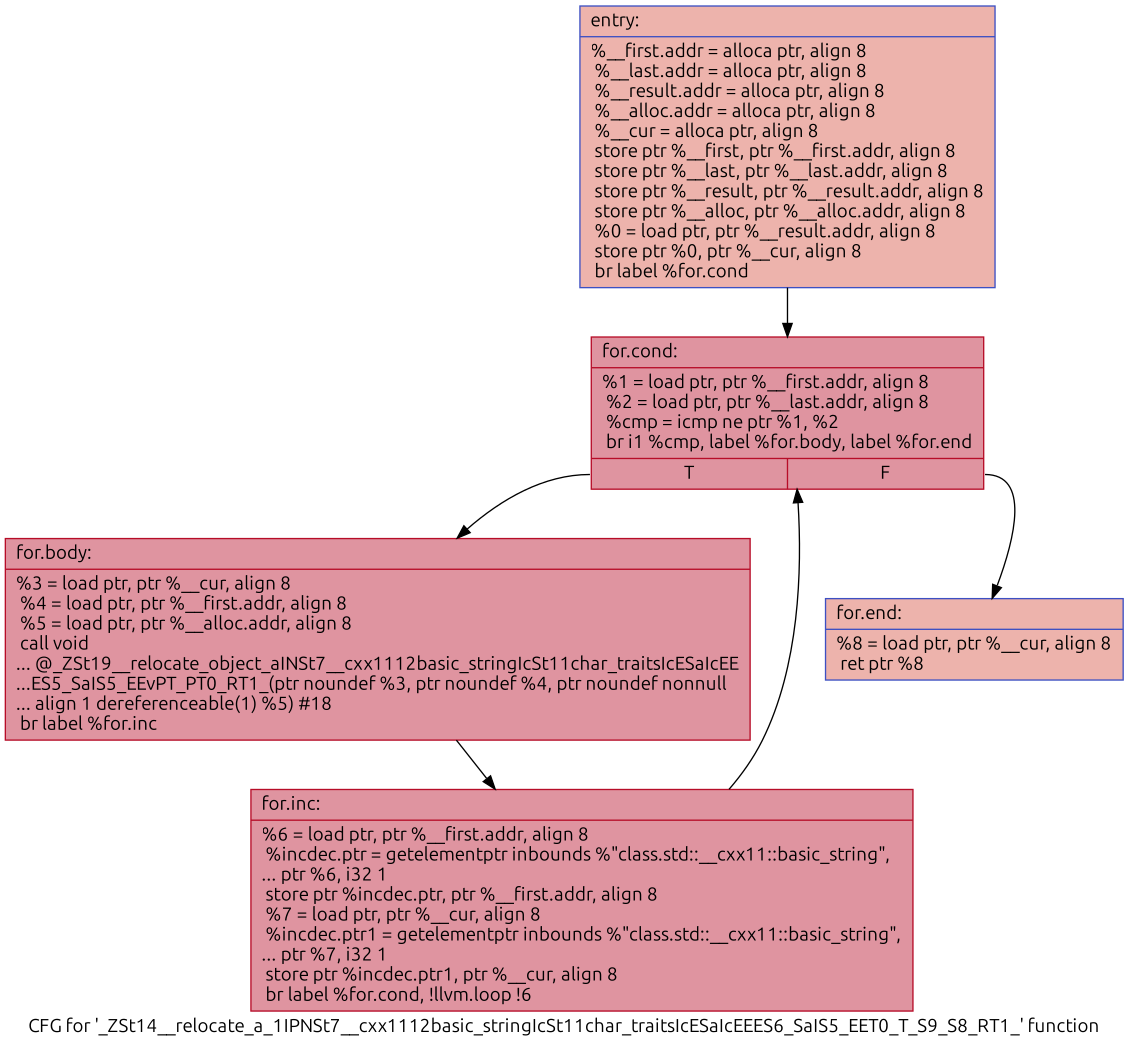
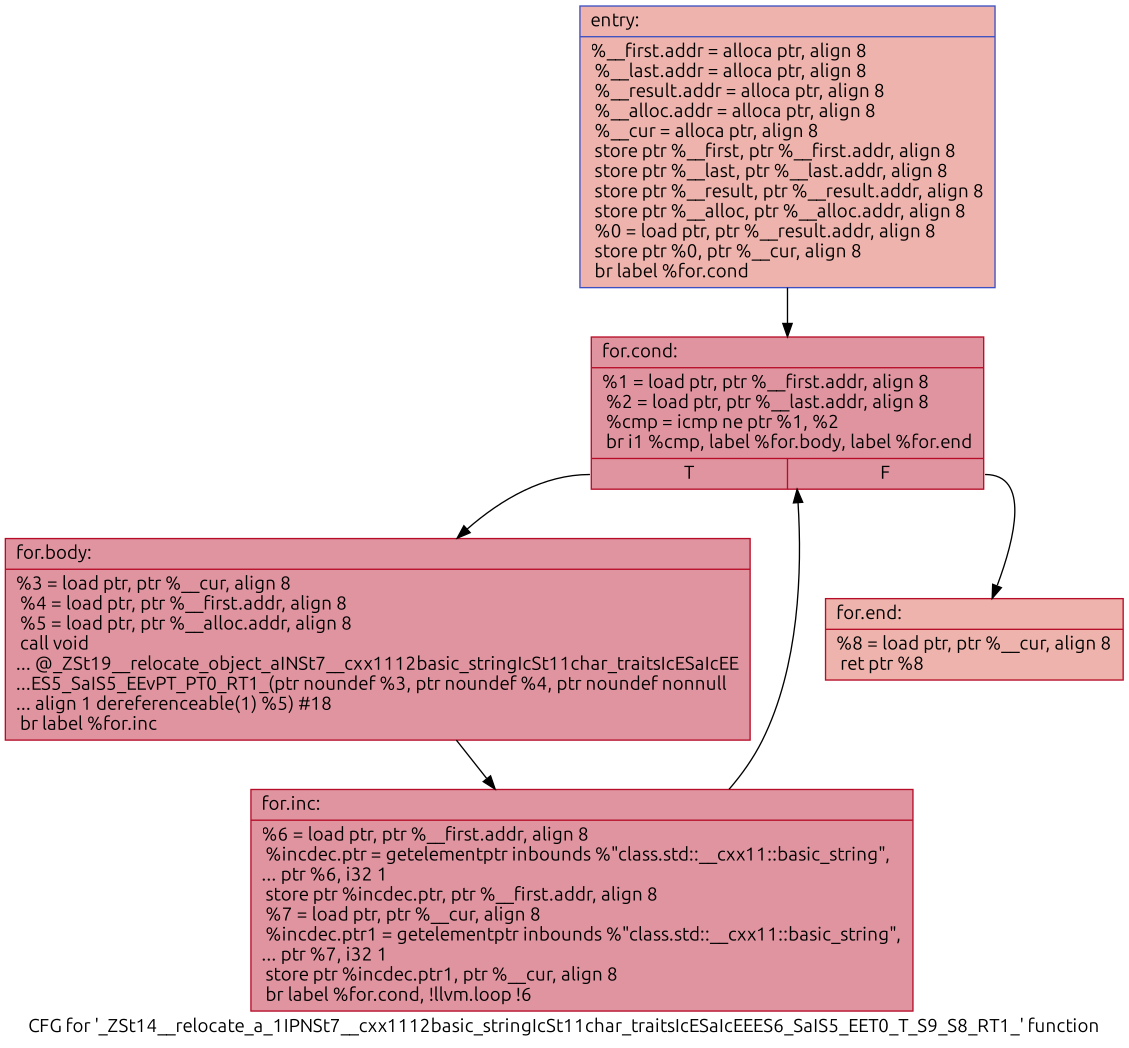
(974, 639) -> (974, 639)
